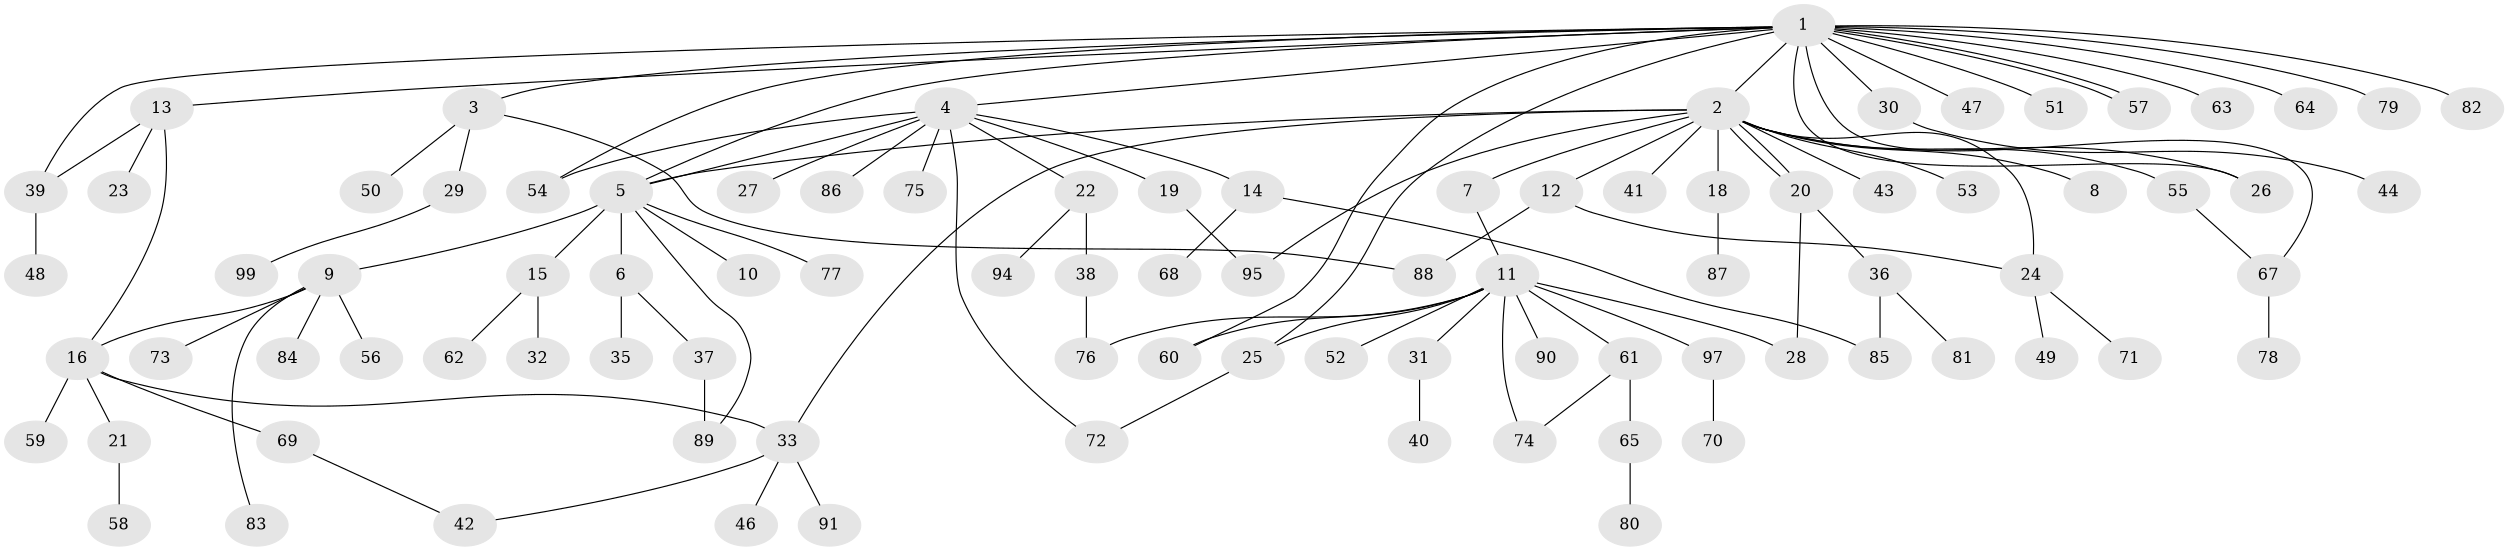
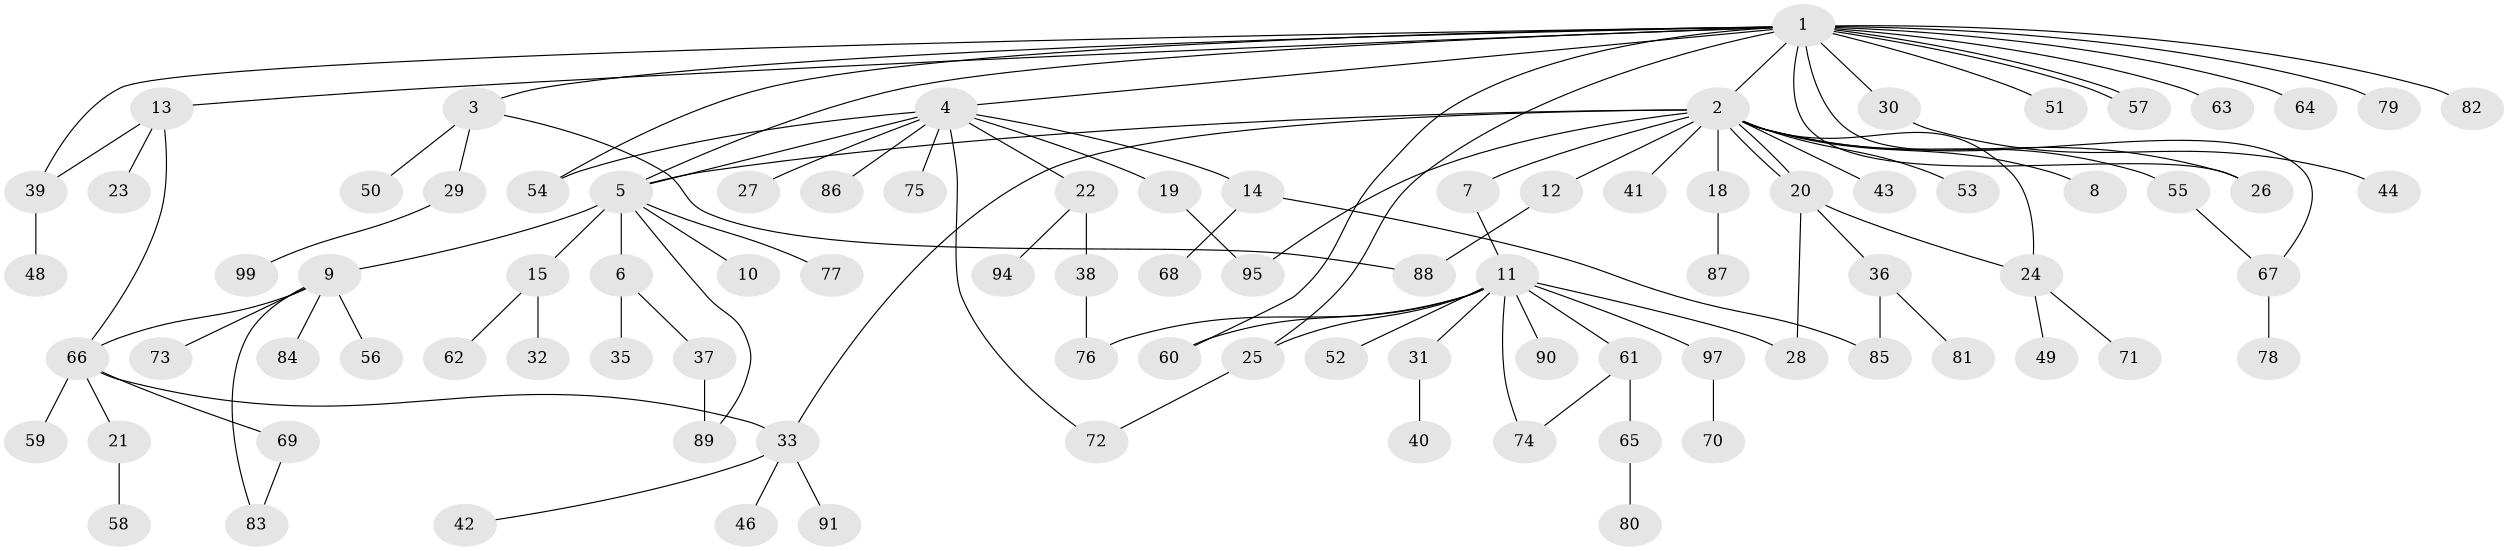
(1973, 109) -> none
(1787, 242) -> (1914, 238)
(78, 359) -> (78, 359)
(376, 484) -> (273, 483)
